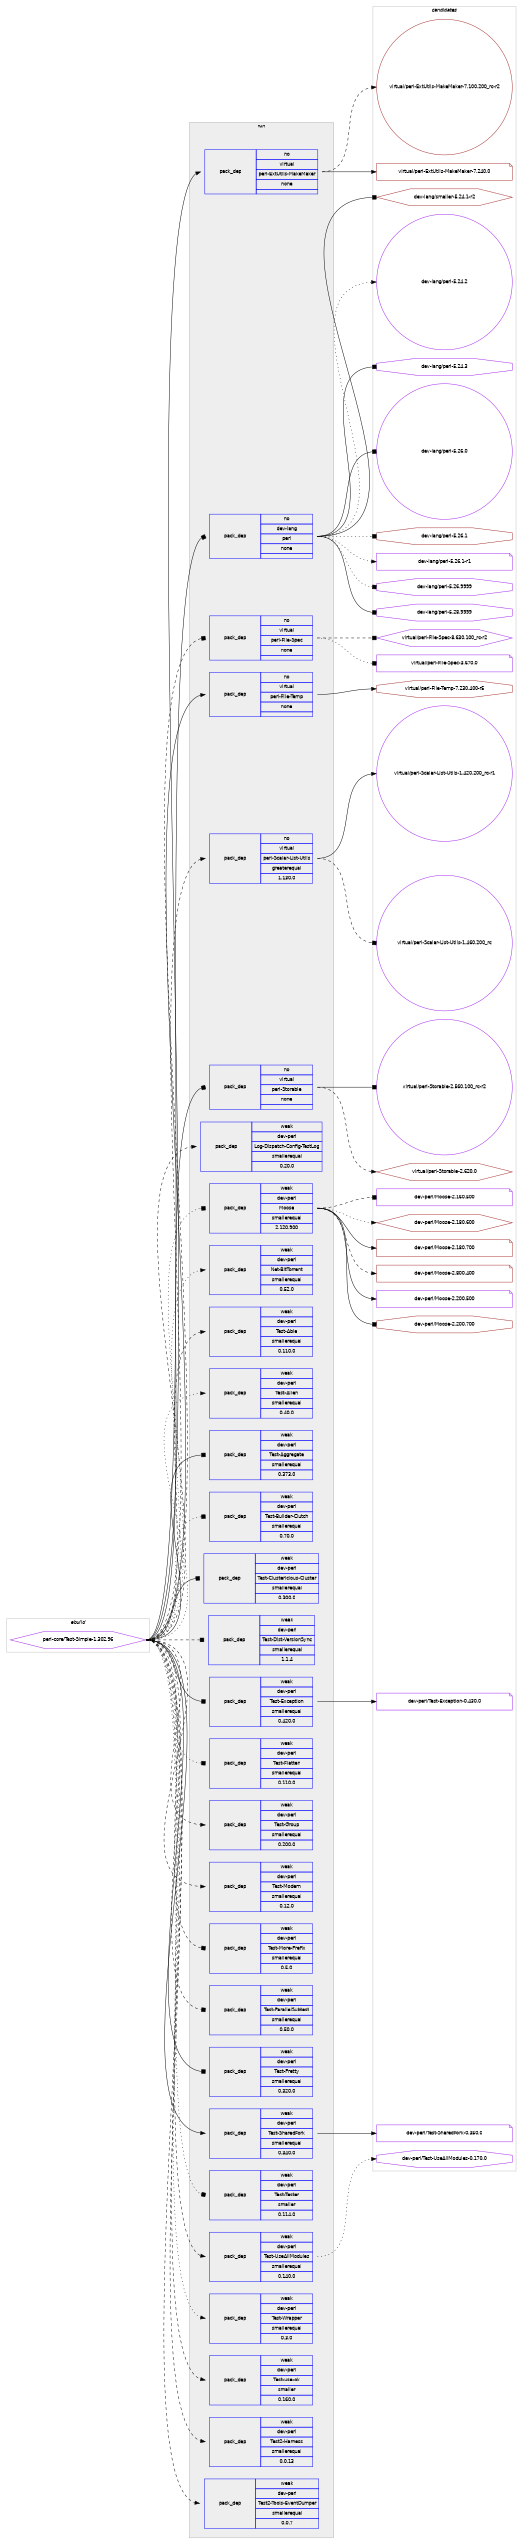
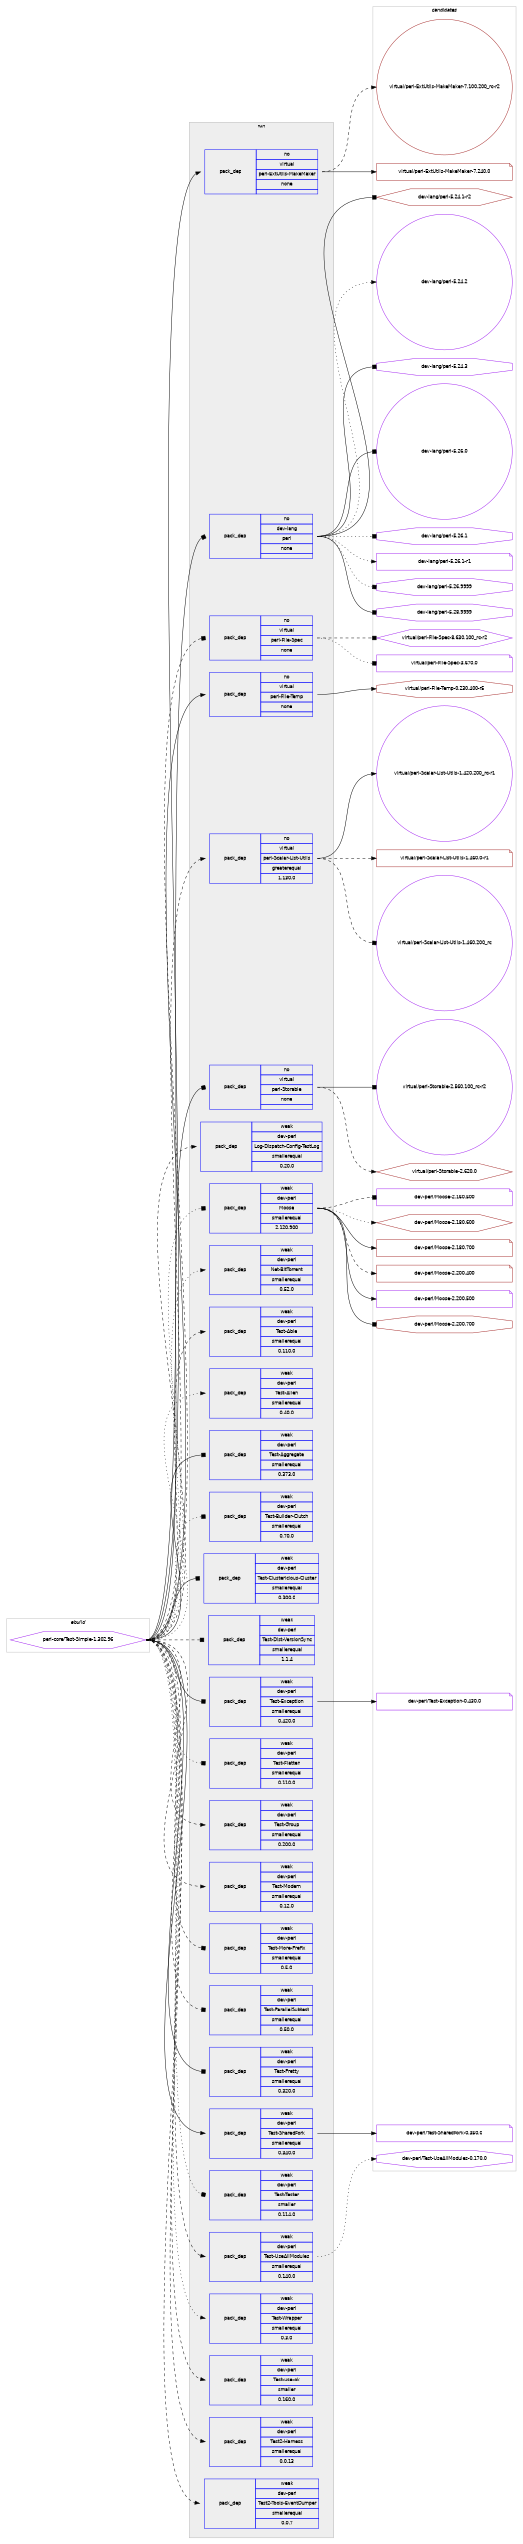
(444, 197) -> (444, 197)
(444, 536) -> (444, 536)
(444, 689) -> (444, 689)
none -> (444, 858)
(444, 1274) -> (444, 1274)
